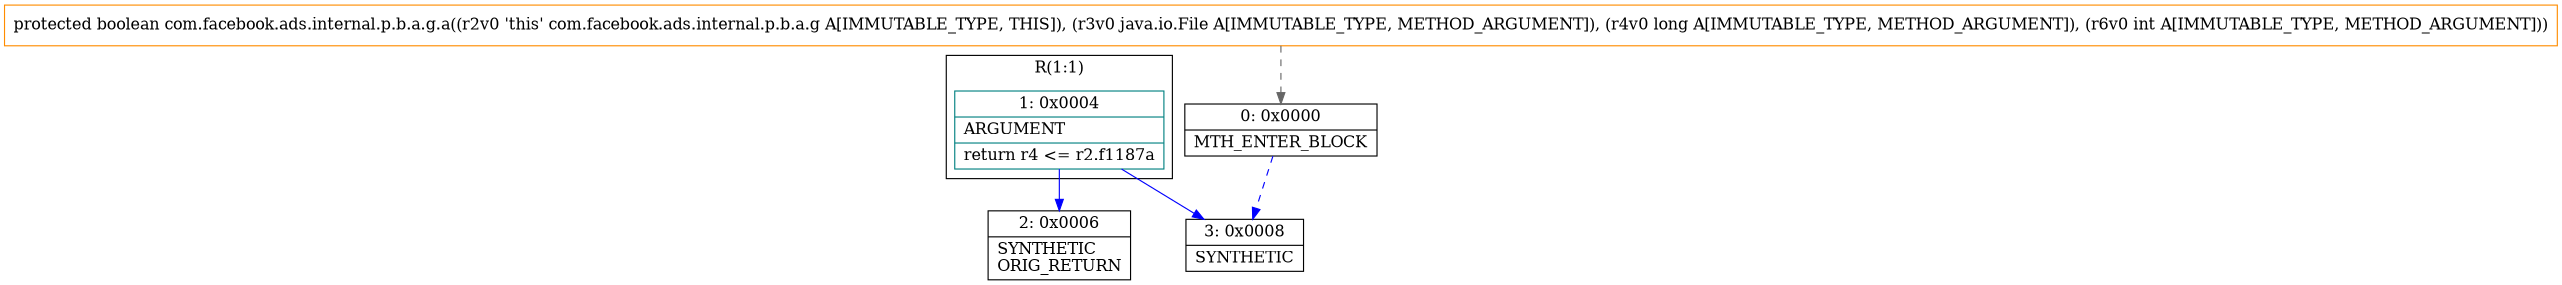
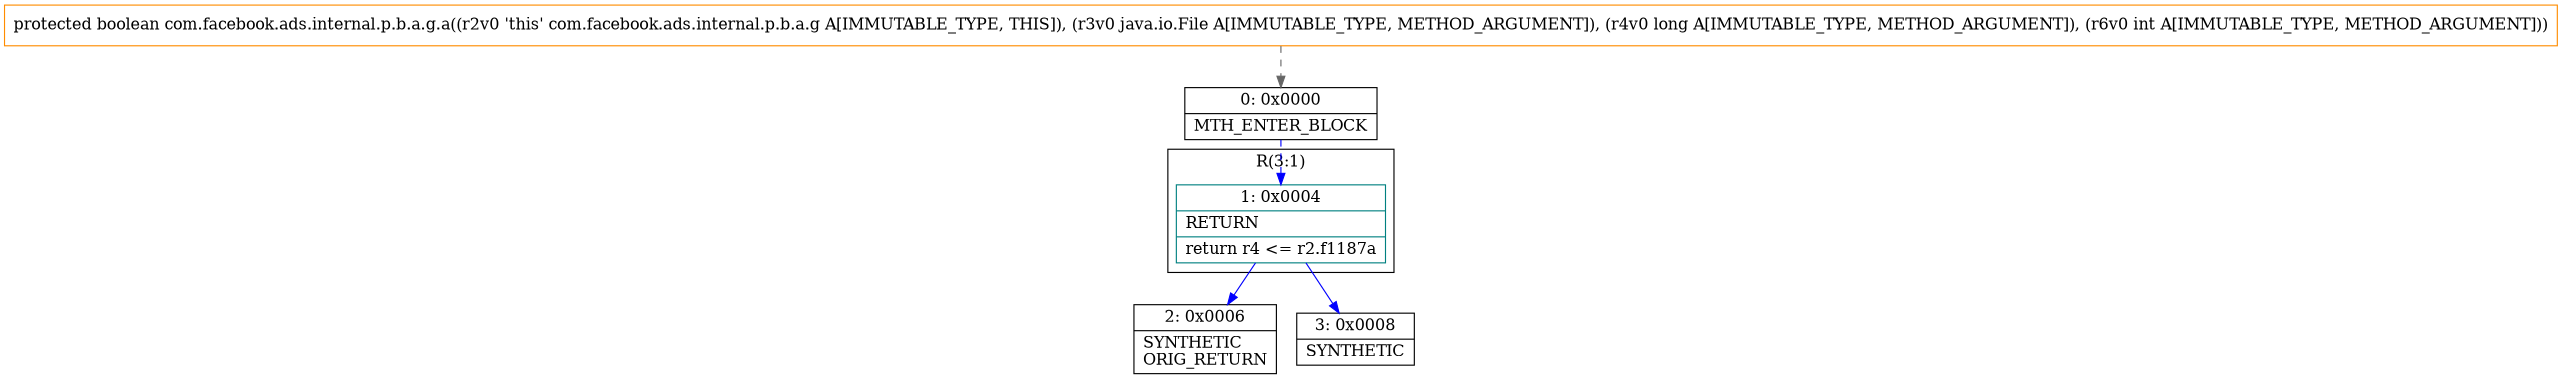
(1059, 68) -> (1281, 162)
(1015, 129) -> (1222, 223)
(1265, 182) -> (1281, 157)
